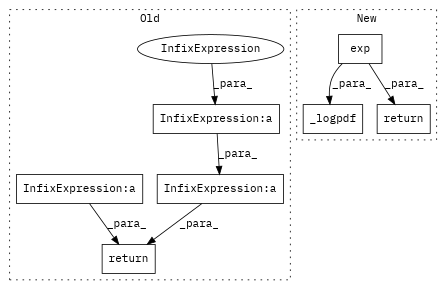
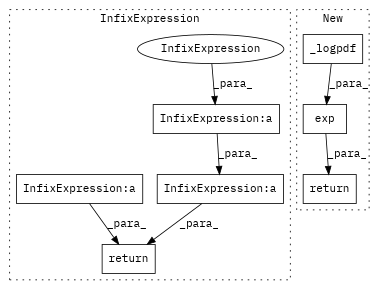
(150, 19) -> (150, 19)
(332, 78) -> (329, 80)
